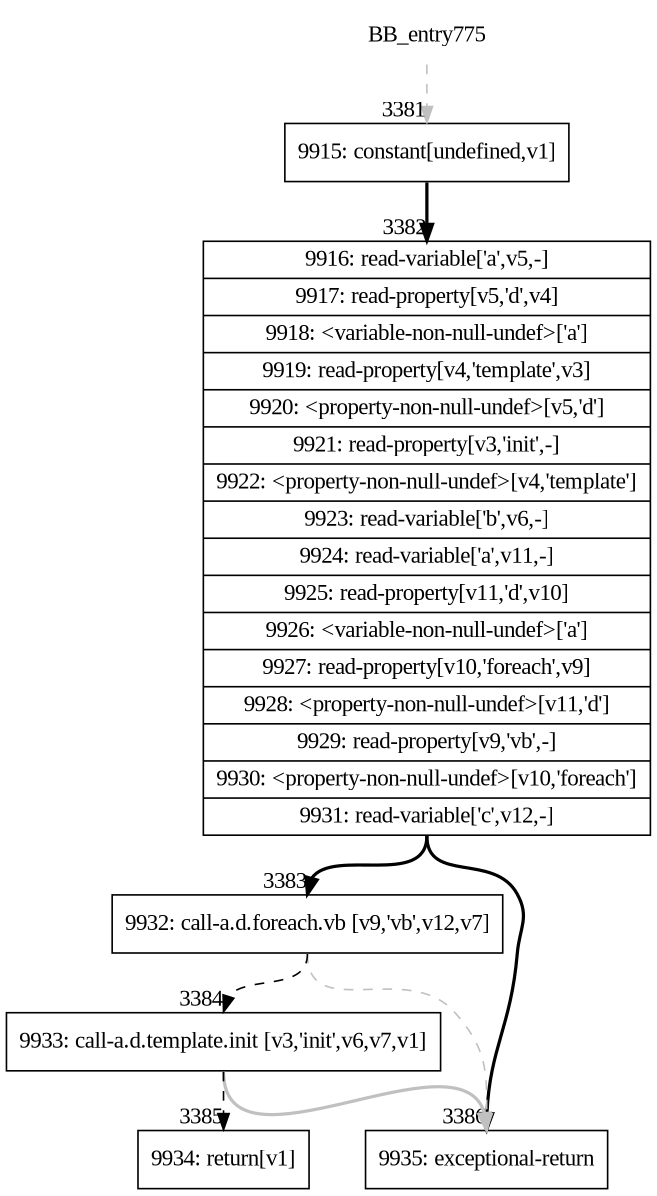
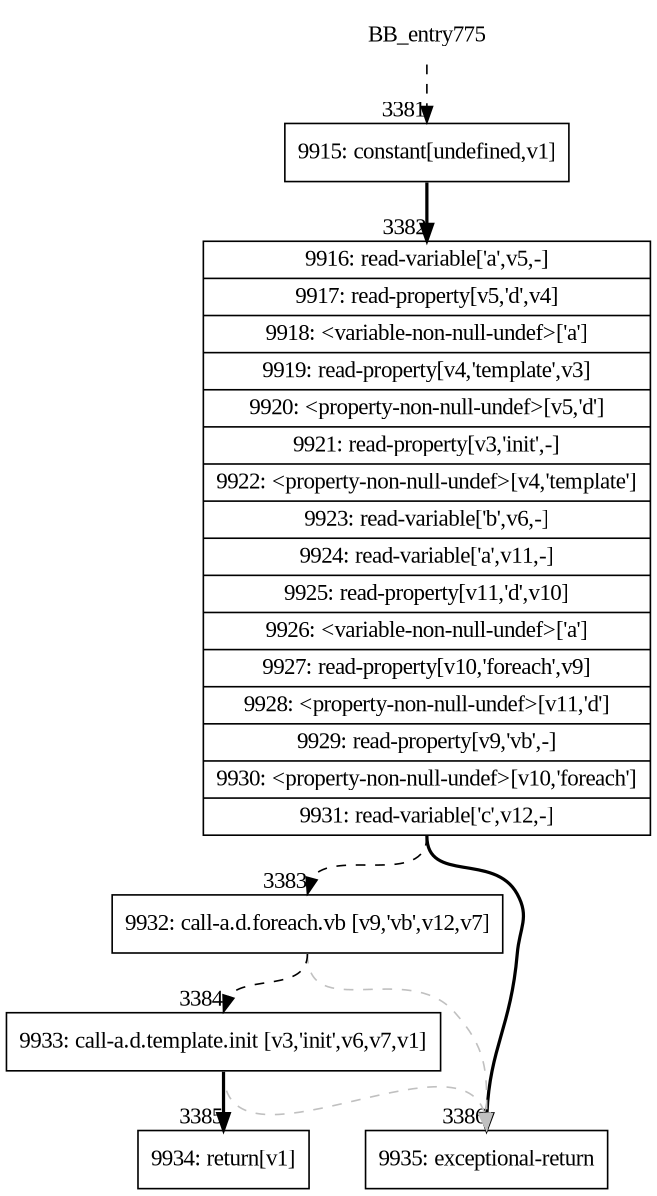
(427, 85) -> (427, 85)
(375, 865) -> (375, 865)
(224, 1103) -> (224, 1103)
(347, 1103) -> (347, 1103)
